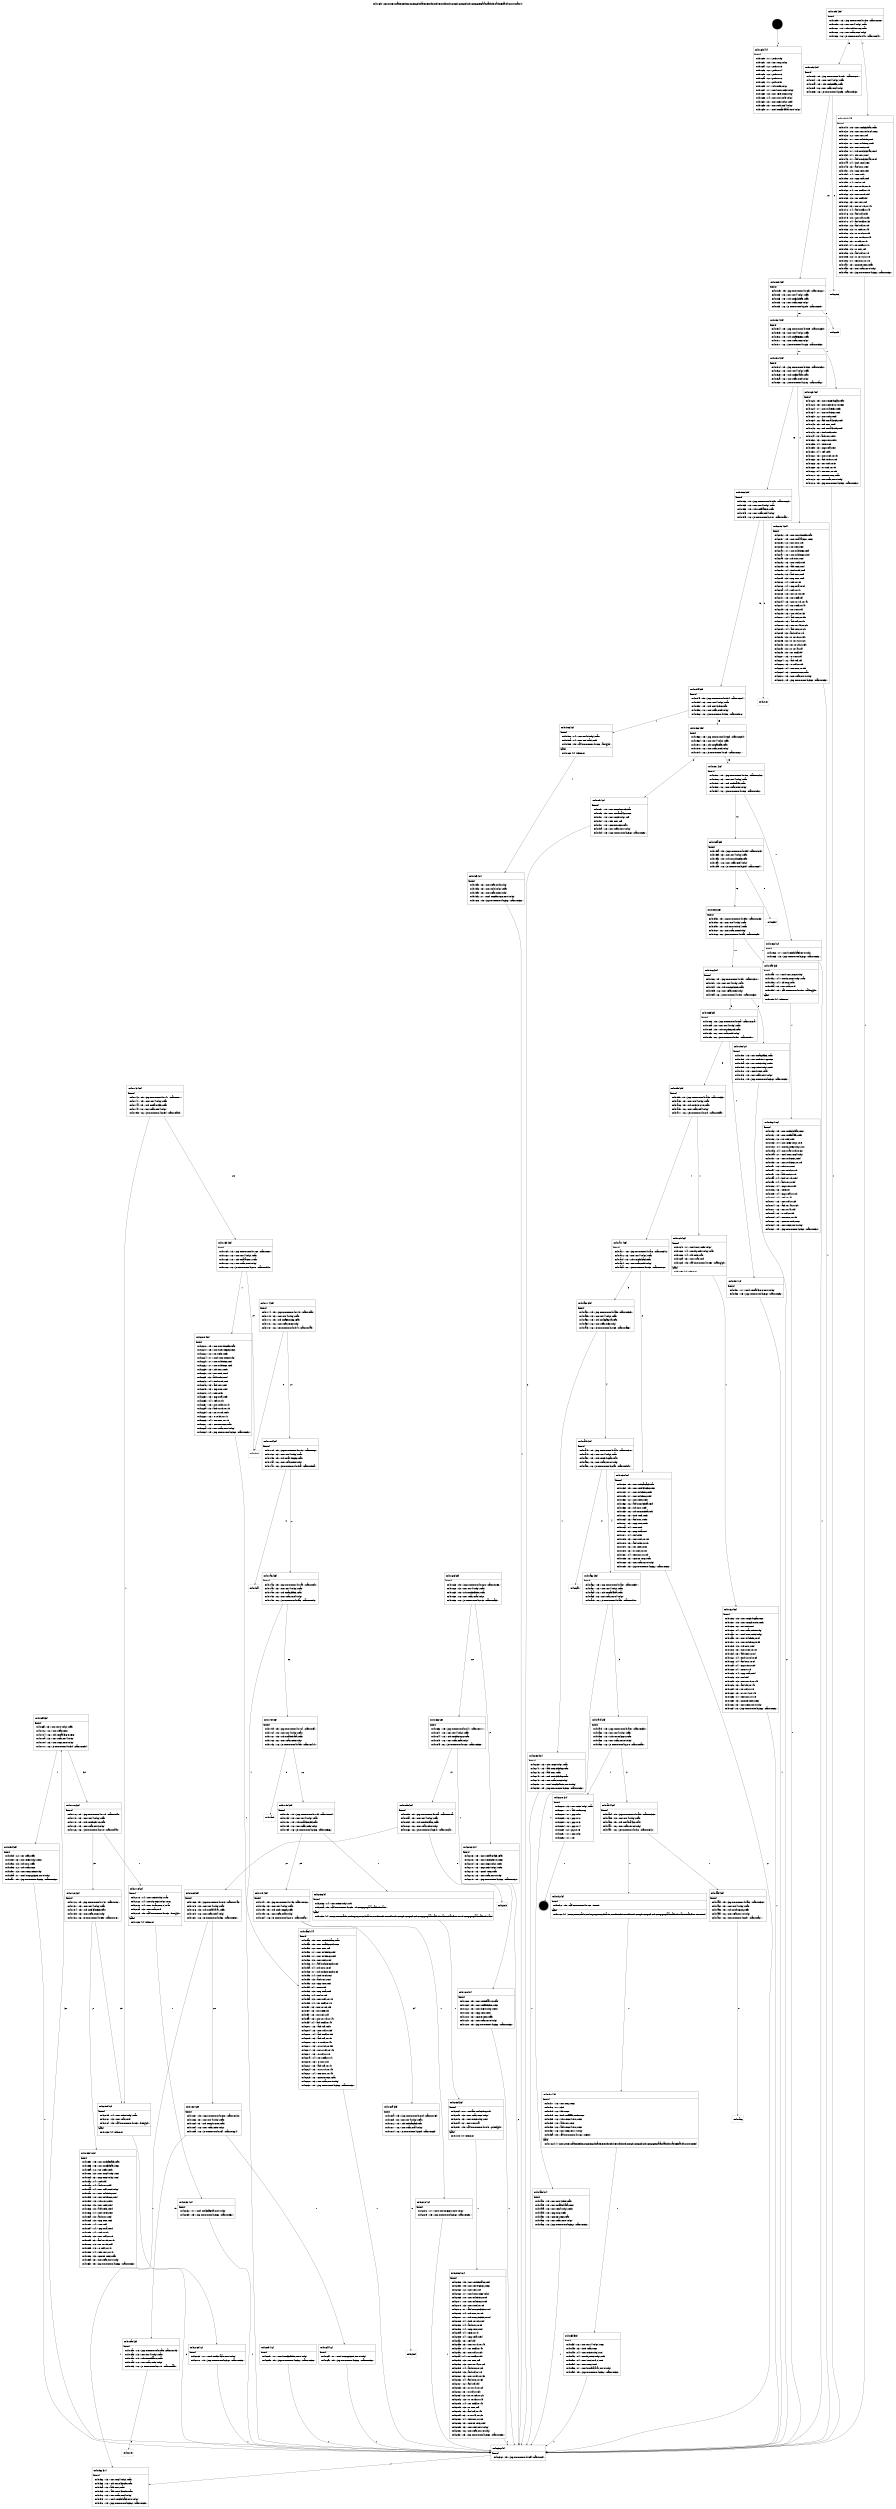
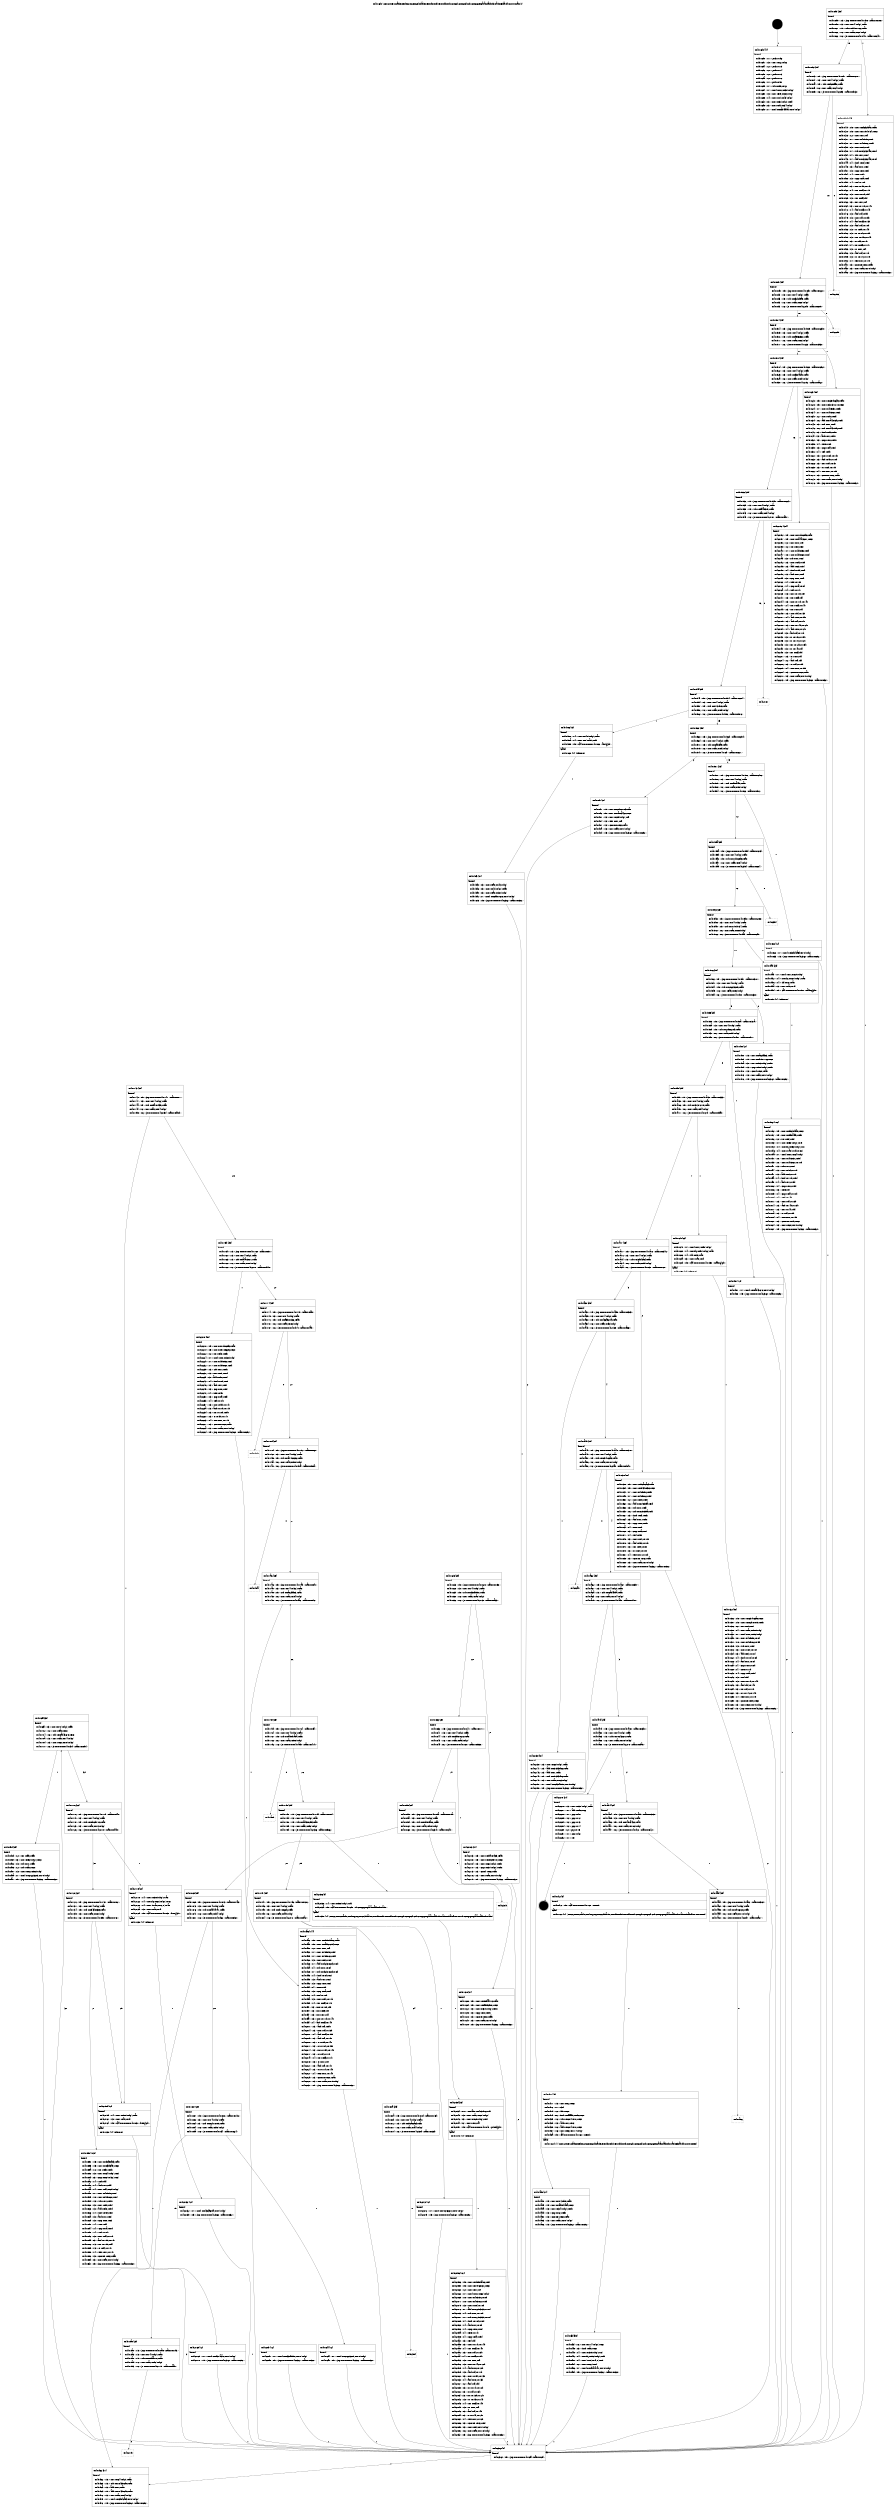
(253, 1360) -> (266, 1285)
(285, 1660) -> (290, 1661)
